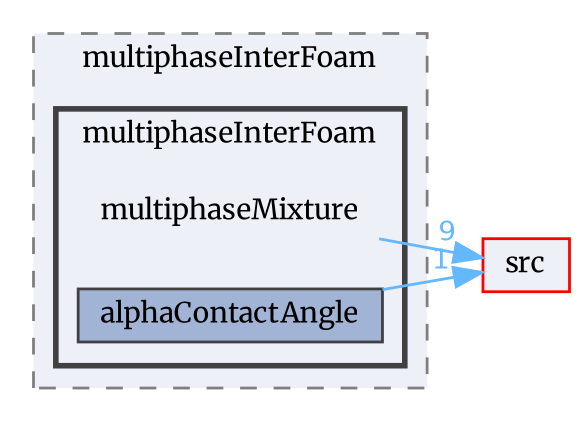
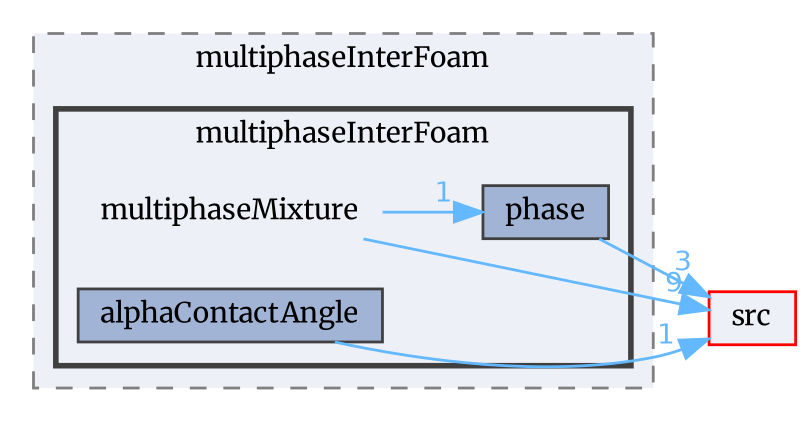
none -> (546, 212)
